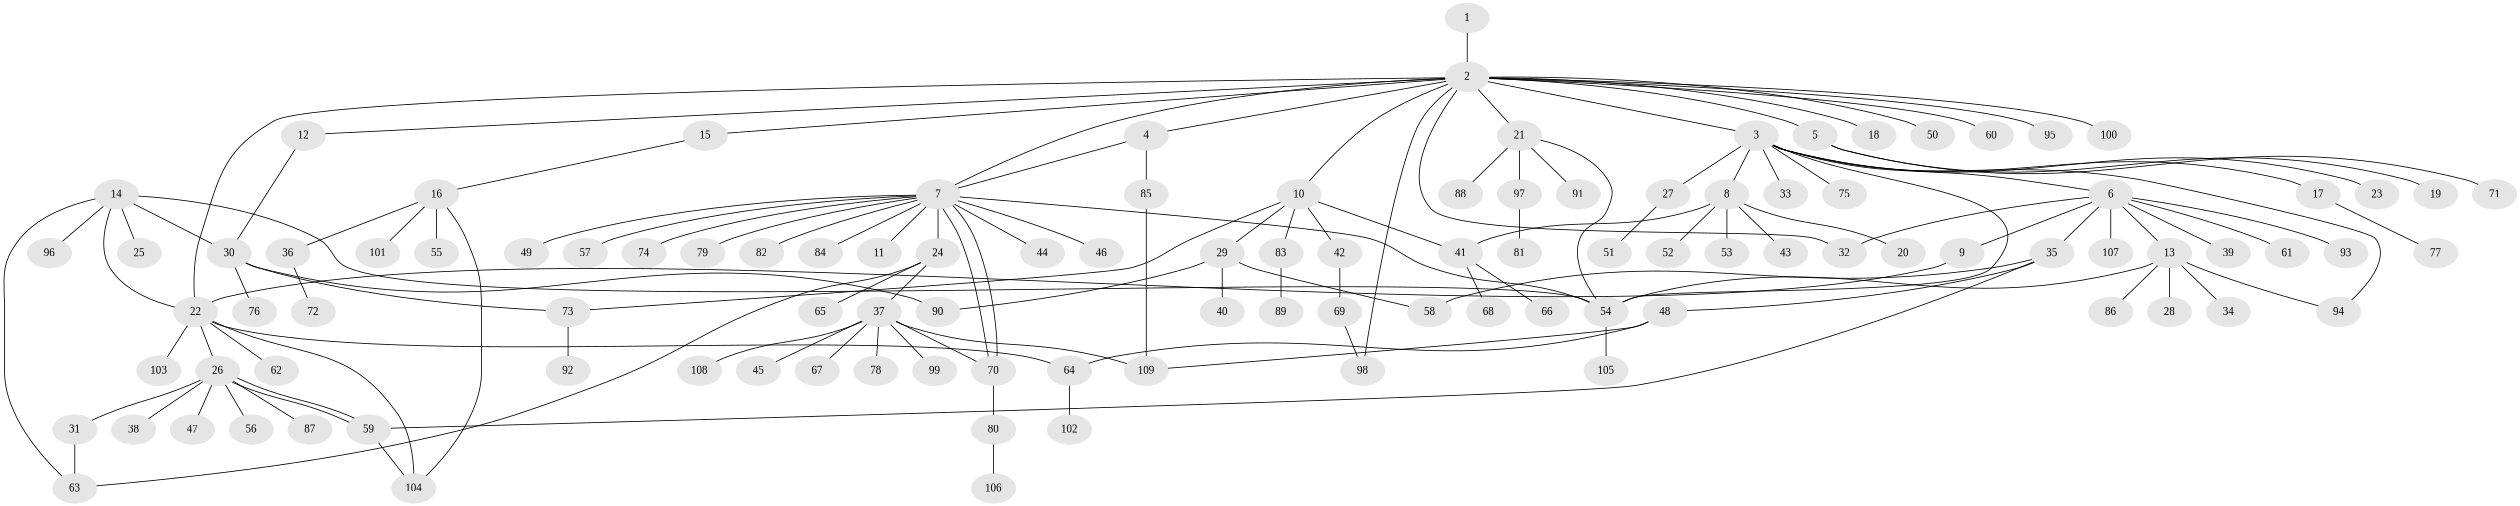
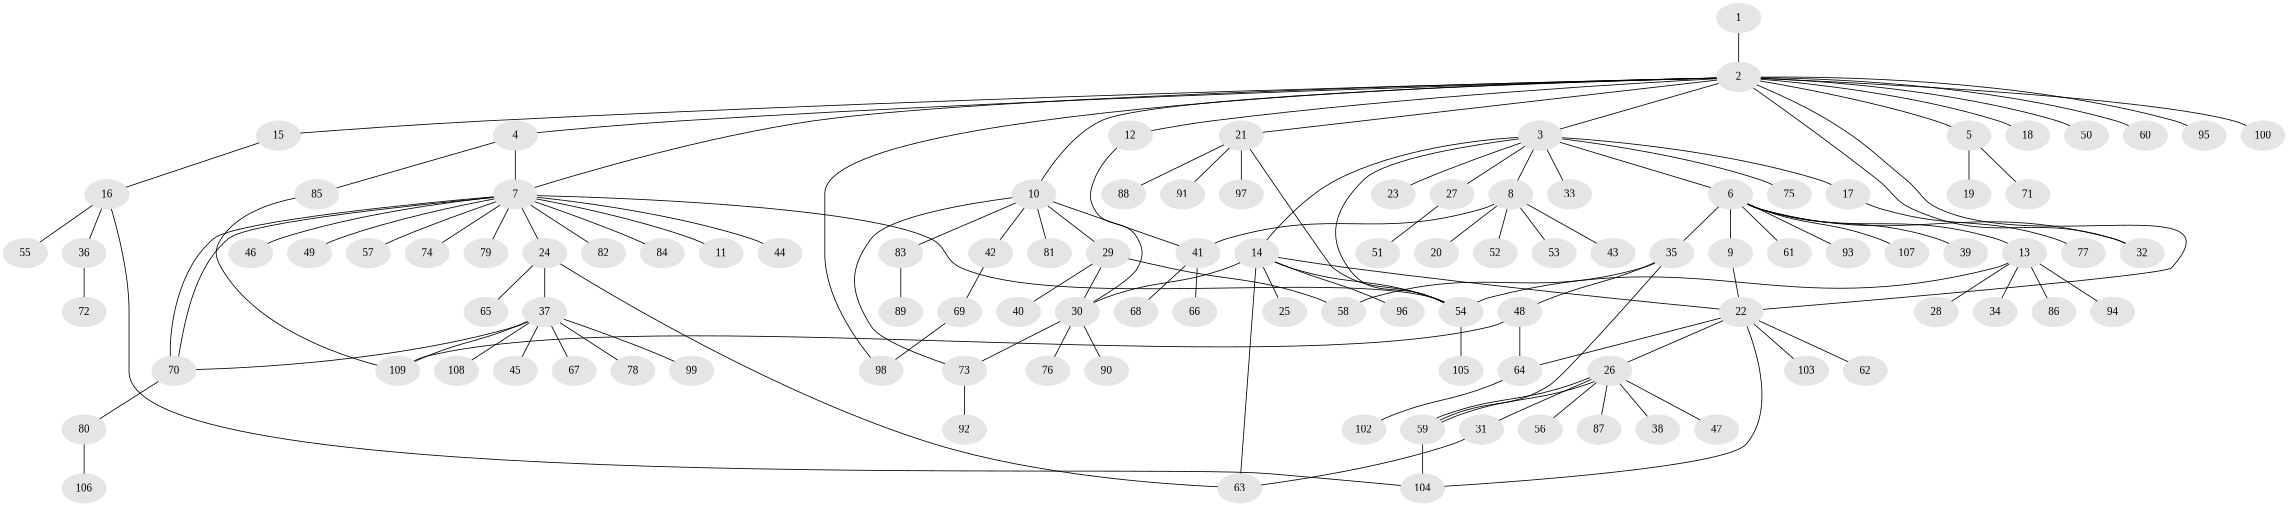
(2113, 176) -> (1381, 162)
(1519, 222) -> (1042, 224)
(378, 253) -> none
(1065, 295) -> (1093, 283)
